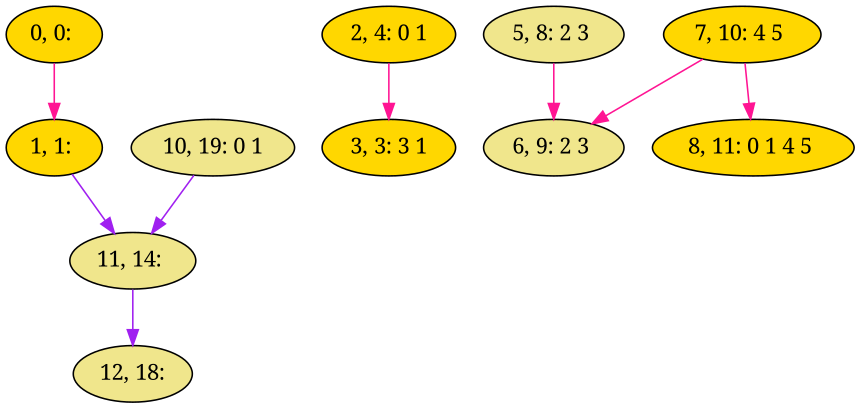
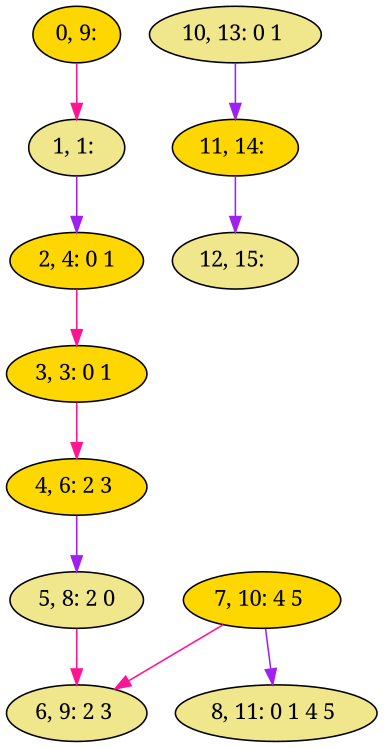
(54, 35) -> (77, 35)
(554, 35) -> (77, 600)
(747, 83) -> (268, 649)
(54, 148) -> (77, 148)
(213, 148) -> (235, 35)
(389, 148) -> (77, 374)
(753, 148) -> (276, 713)
(89, 197) -> (77, 197)
(133, 261) -> (235, 148)
(133, 374) -> (235, 261)
none -> (77, 487)
